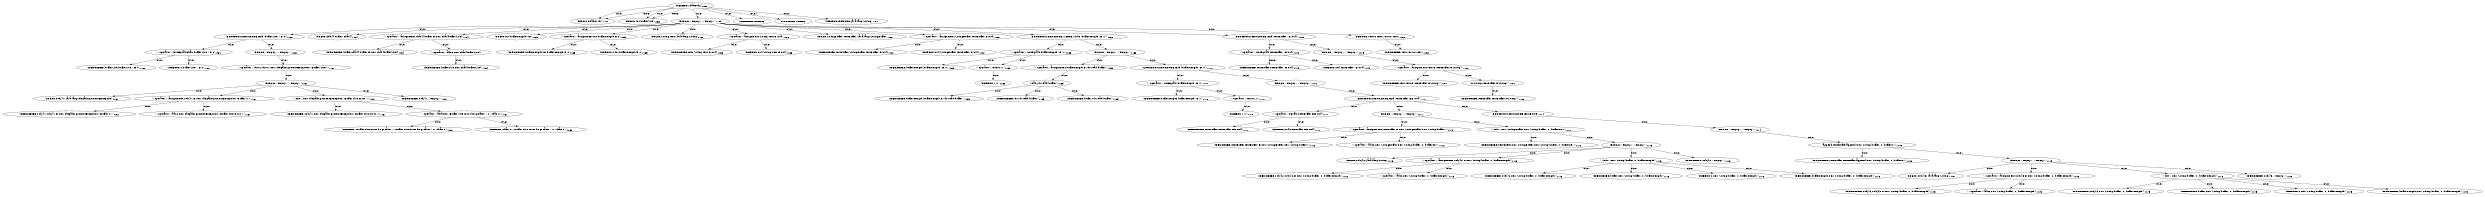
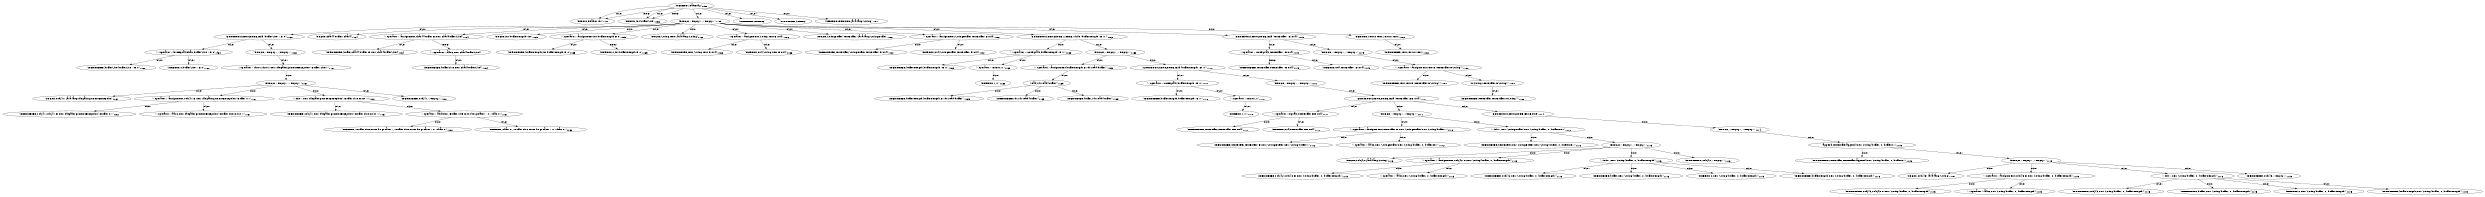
(446, 45) -> (446, 45)
(614, 45) -> (614, 45)
